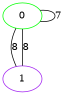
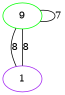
(22, 16) -> (22, 16)
